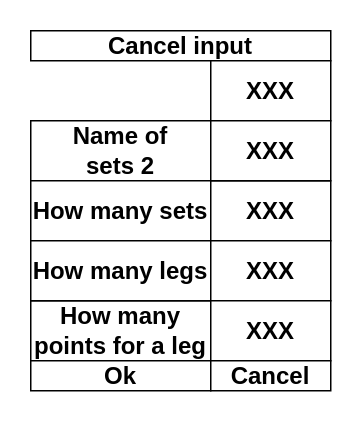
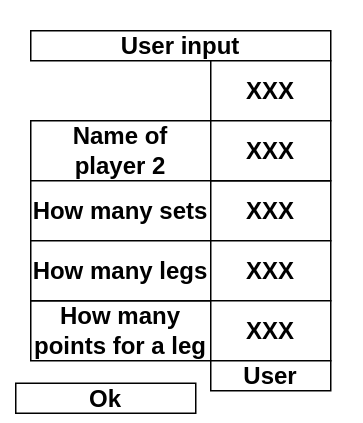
(181, 46) -> (181, 46)
(121, 151) -> (121, 151)
(121, 376) -> (106, 398)
(271, 376) -> (271, 376)
